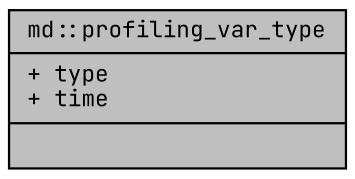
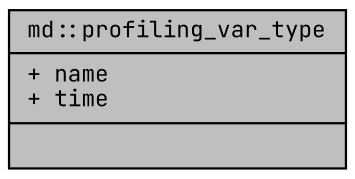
(69, 75) -> (69, 75)
